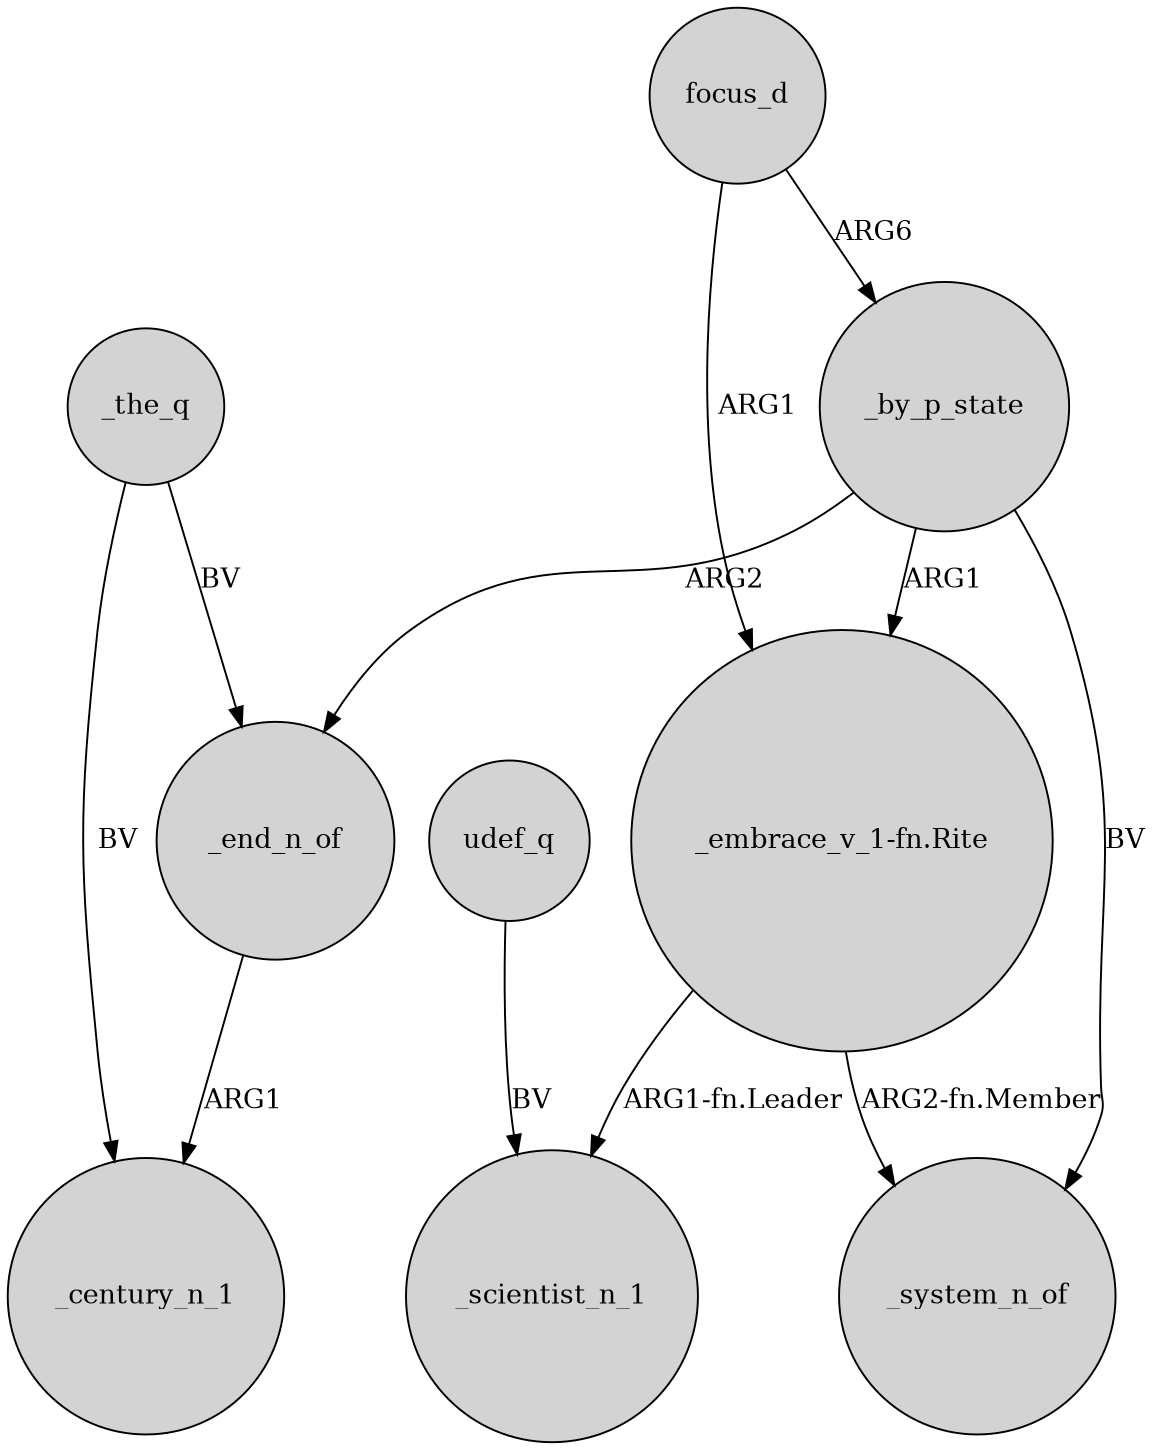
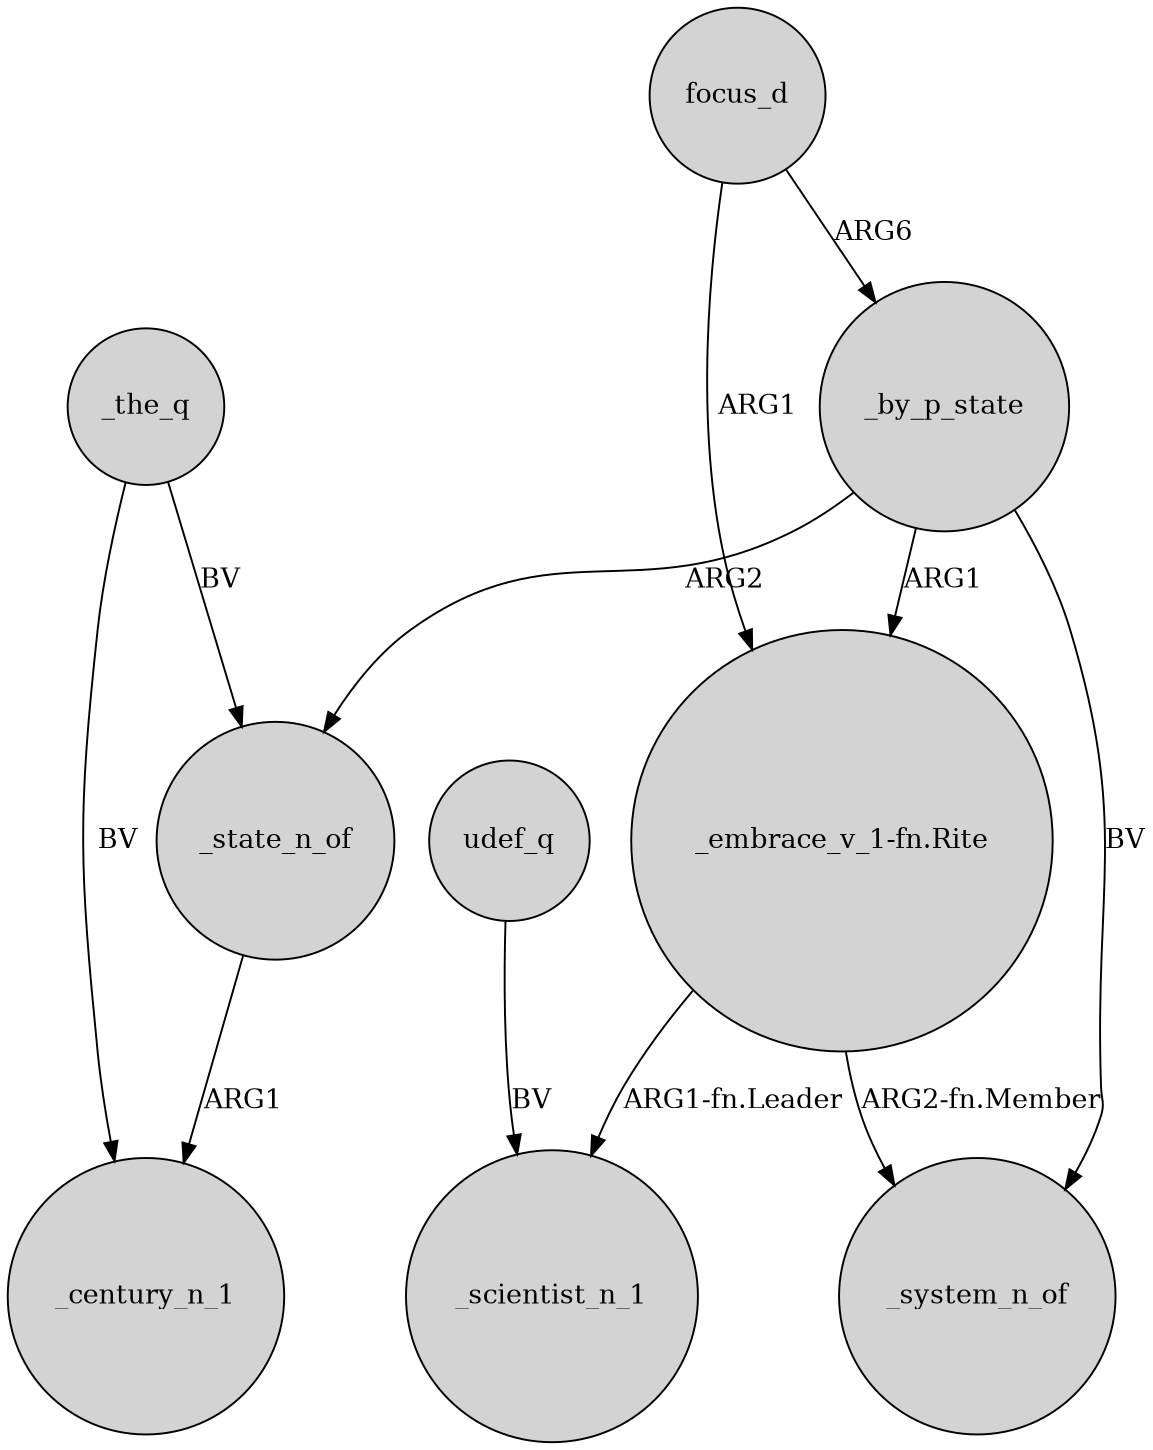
(275, 841) -> (275, 841)
